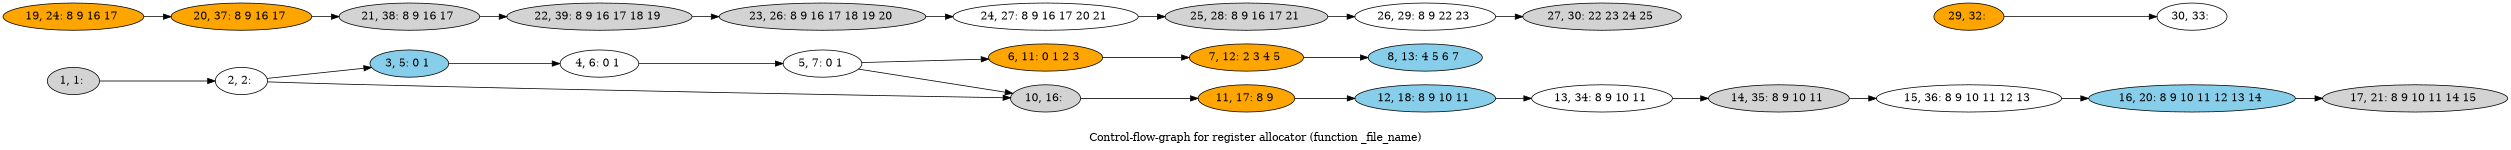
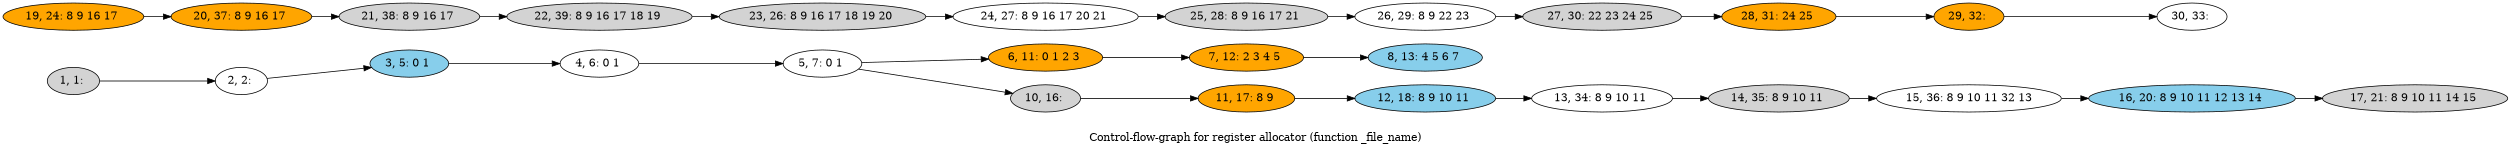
none -> (1779, 17)
(635, 91) -> none
(1969, 98) -> (1969, 98)
